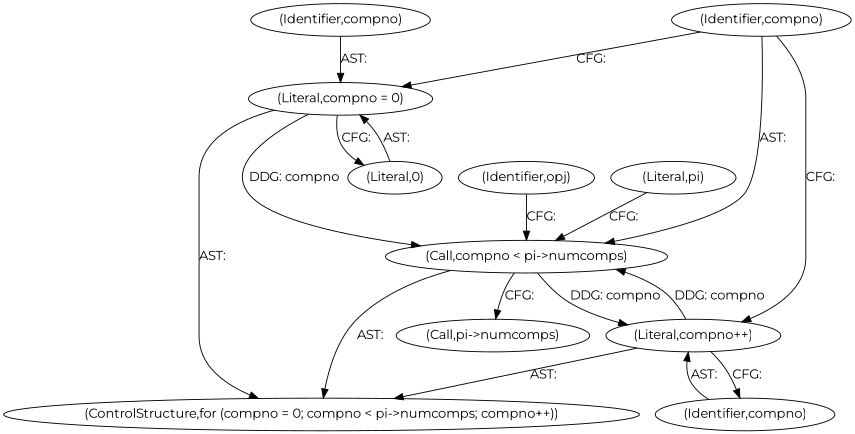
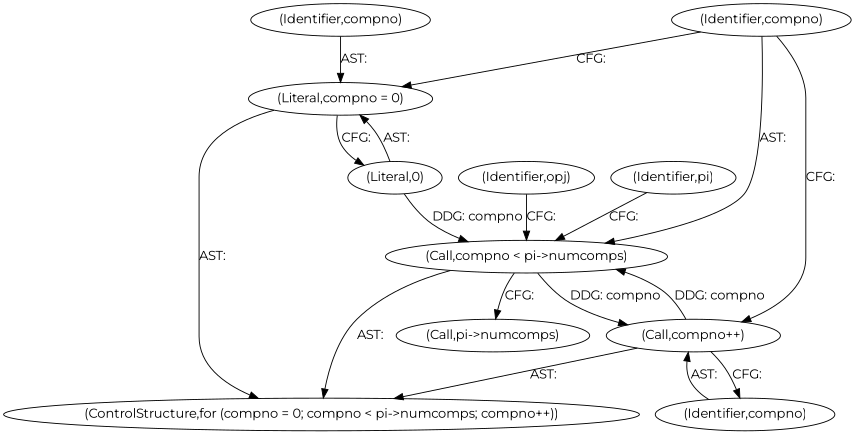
(673, 178) -> (673, 178)
(273, 211) -> (428, 221)
(693, 336) -> (693, 336)
